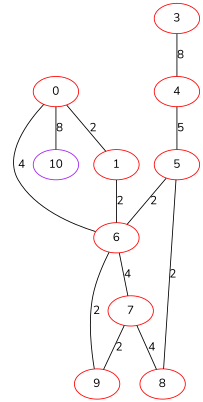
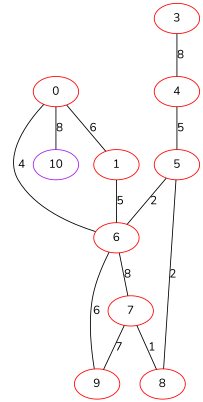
(93, 128) -> (93, 128)
(120, 201) -> (120, 201)
(128, 274) -> (128, 274)
(97, 311) -> (97, 311)
(119, 347) -> (119, 347)
(152, 347) -> (152, 347)
